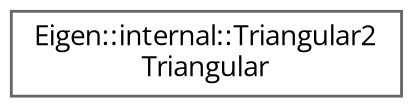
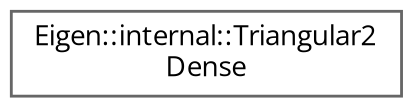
(206, 54) -> (206, 54)
